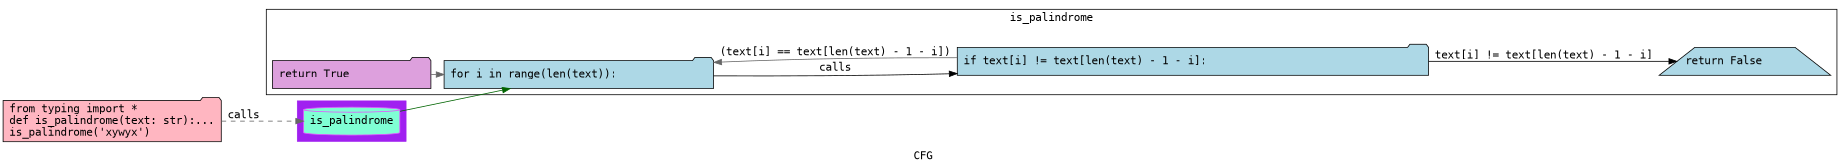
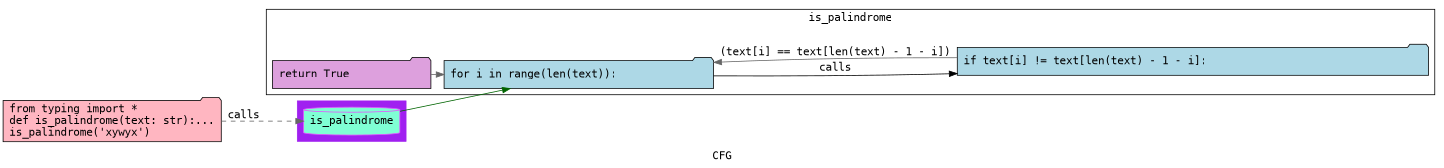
(1745, 61) -> none
